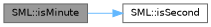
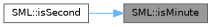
(100, 13) -> (101, 13)
